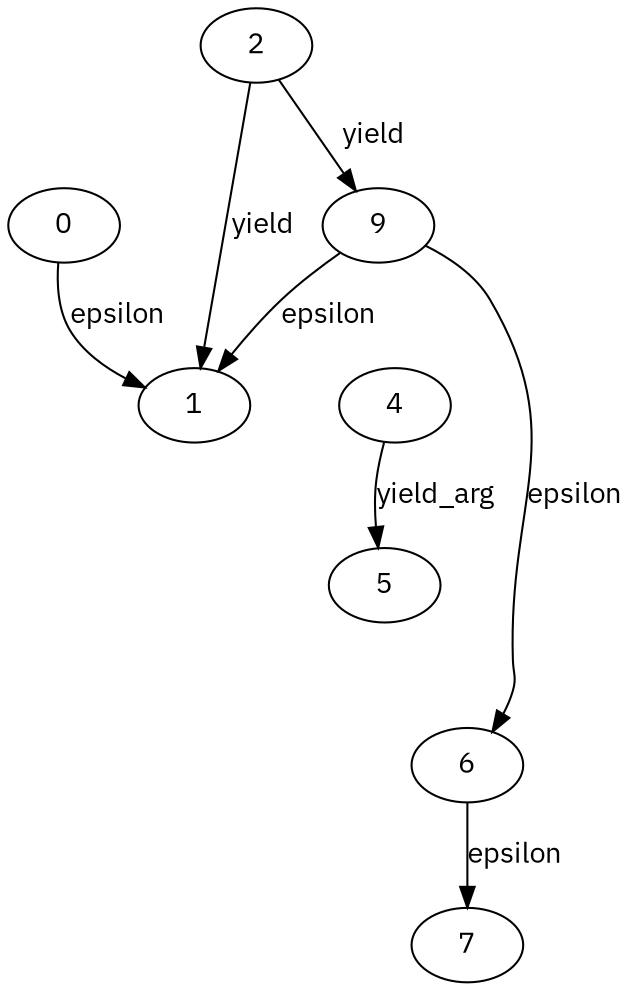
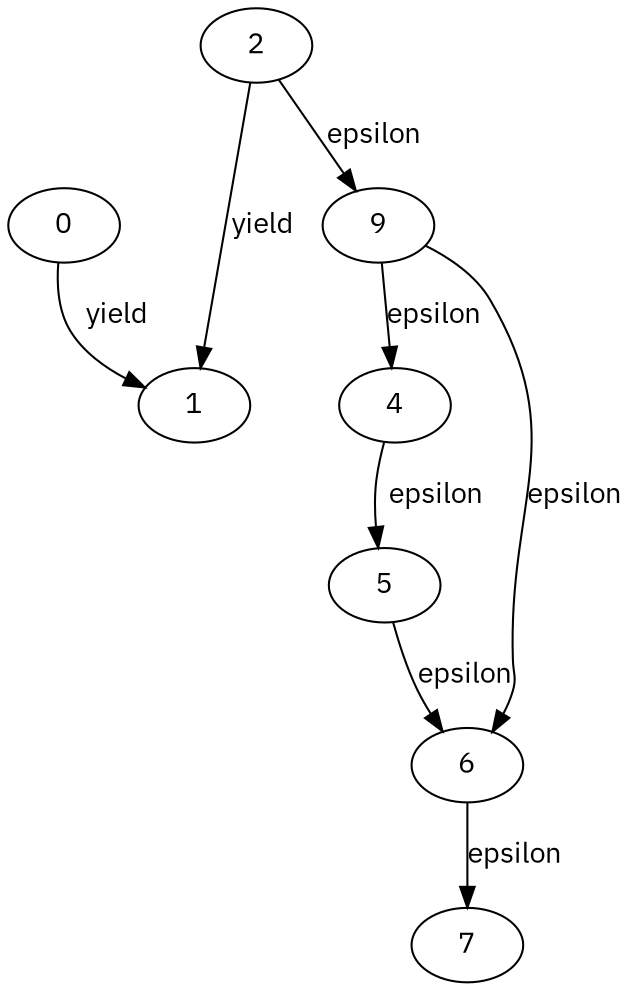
(374, 135) -> (374, 135)
(282, 299) -> (386, 305)
(118, 315) -> (118, 315)
(436, 495) -> (436, 495)
none -> (409, 670)
